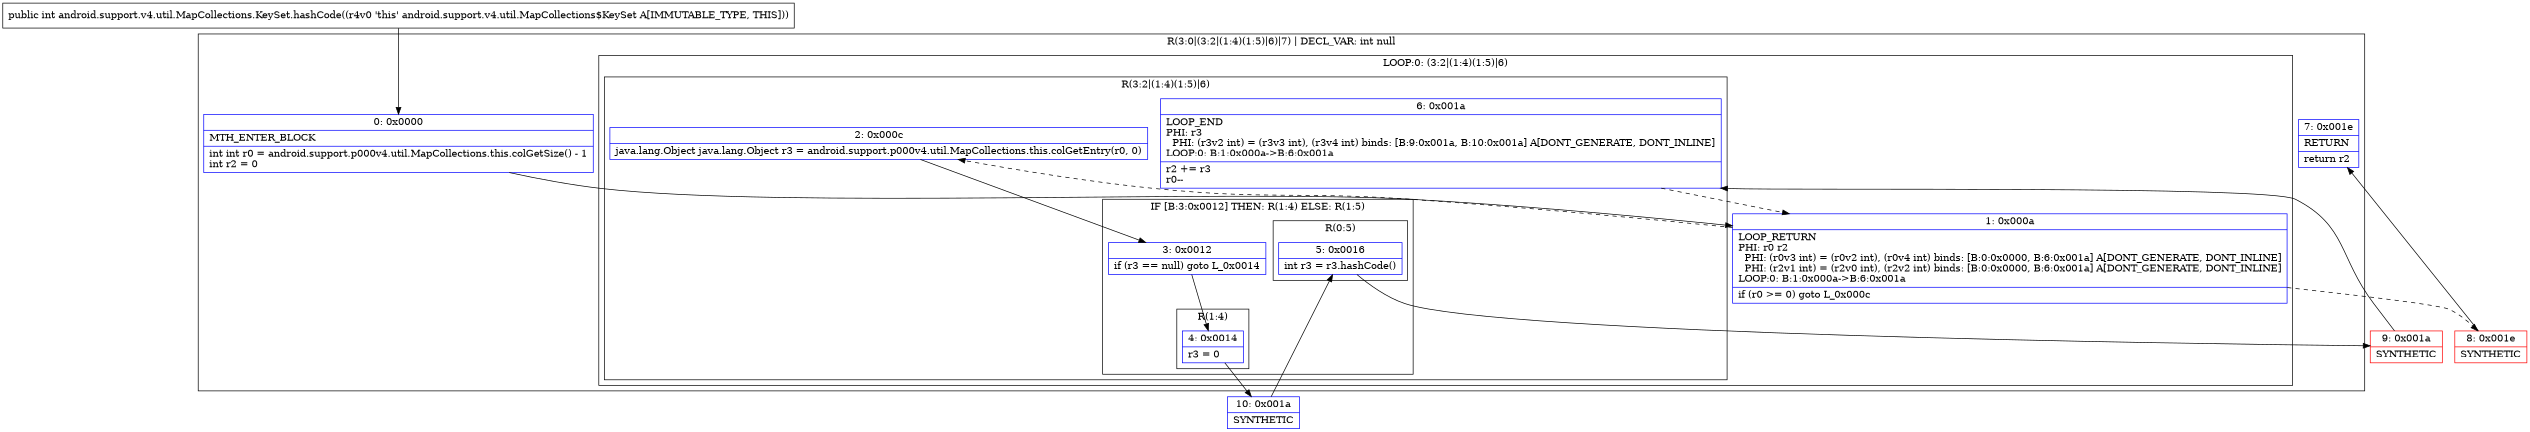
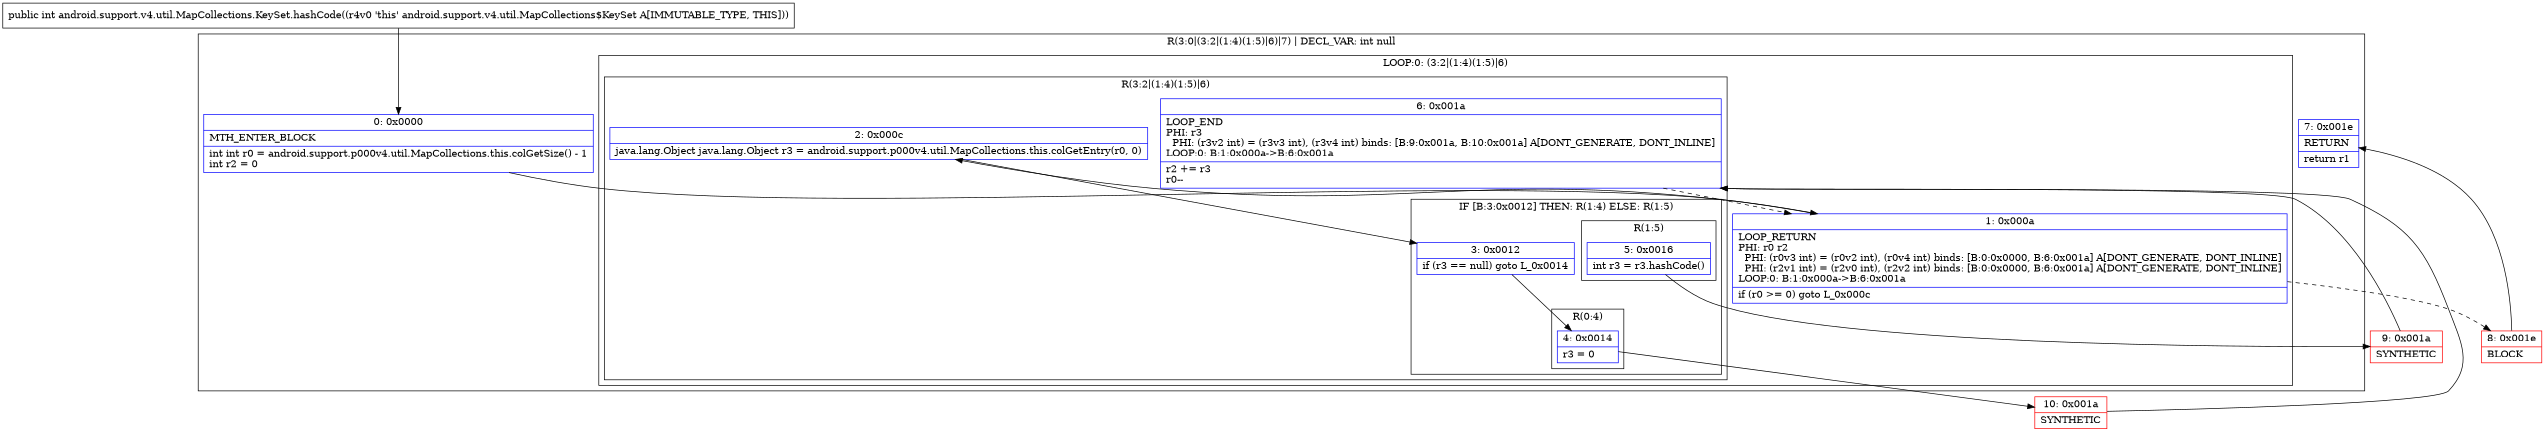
(2327, 159) -> (2327, 159)
(1194, 192) -> (1175, 190)
(1340, 229) -> (1649, 229)
(1213, 317) -> (1588, 317)
(1300, 339) -> (2331, 197)
(2491, 354) -> (2505, 354)
(1263, 413) -> (2071, 413)
